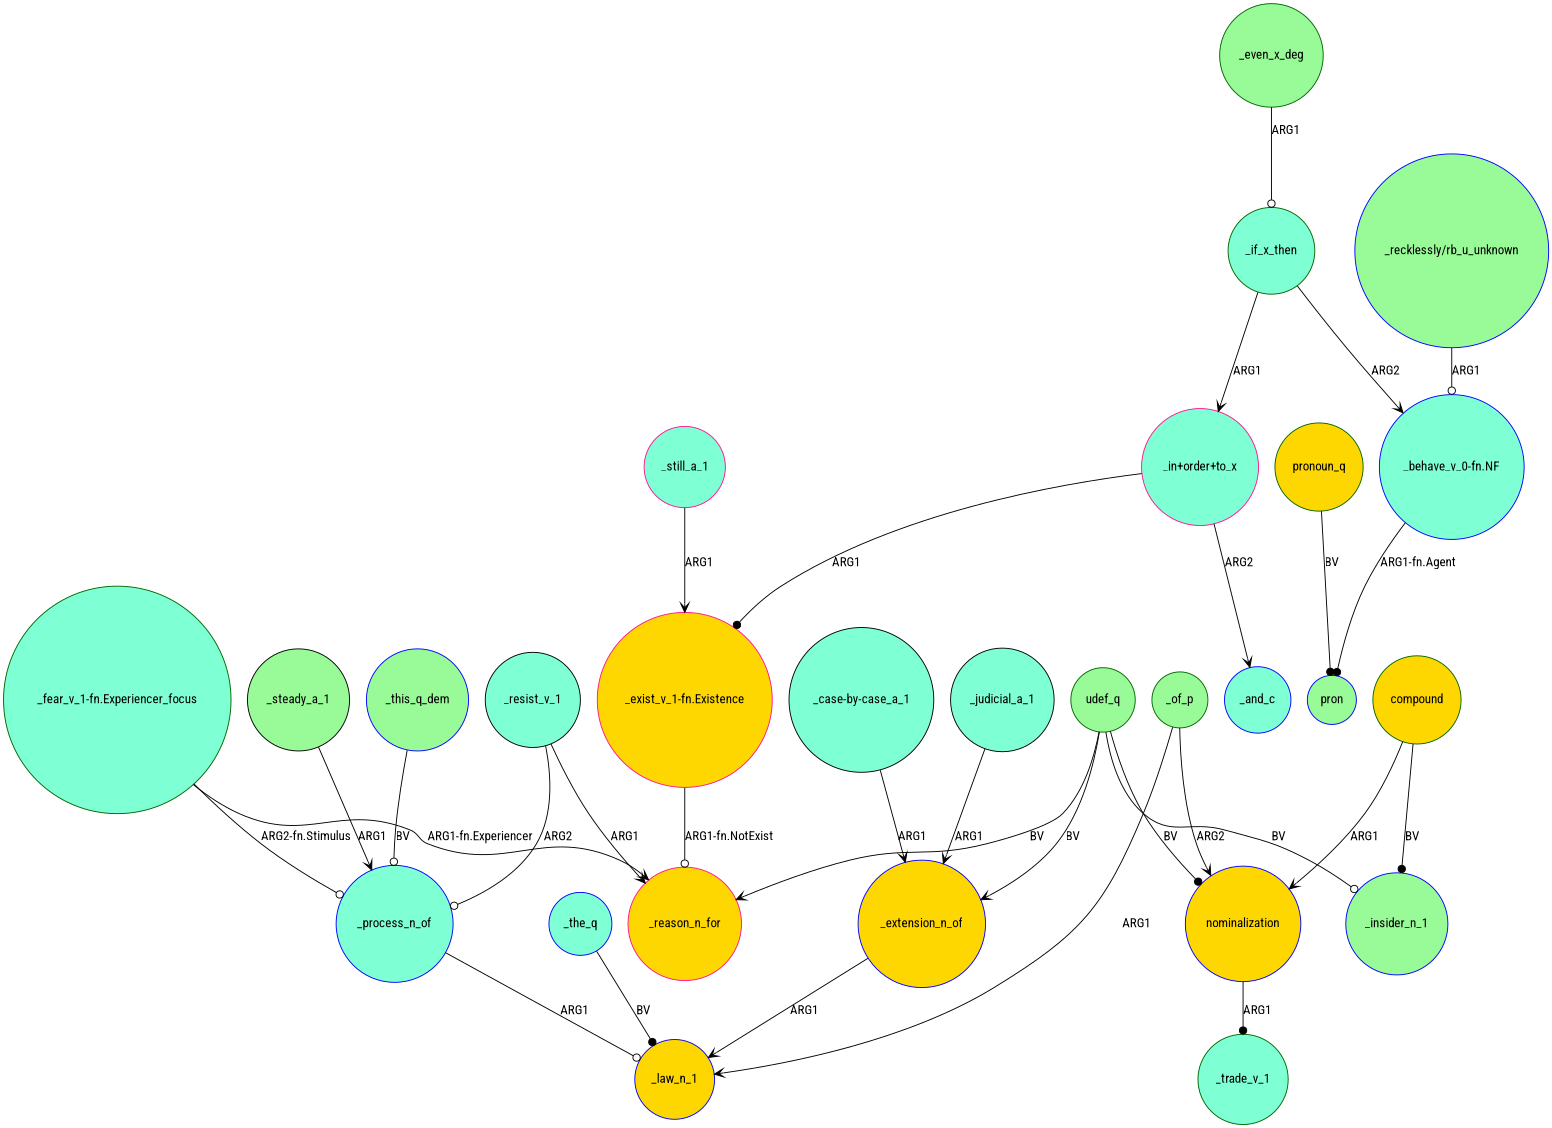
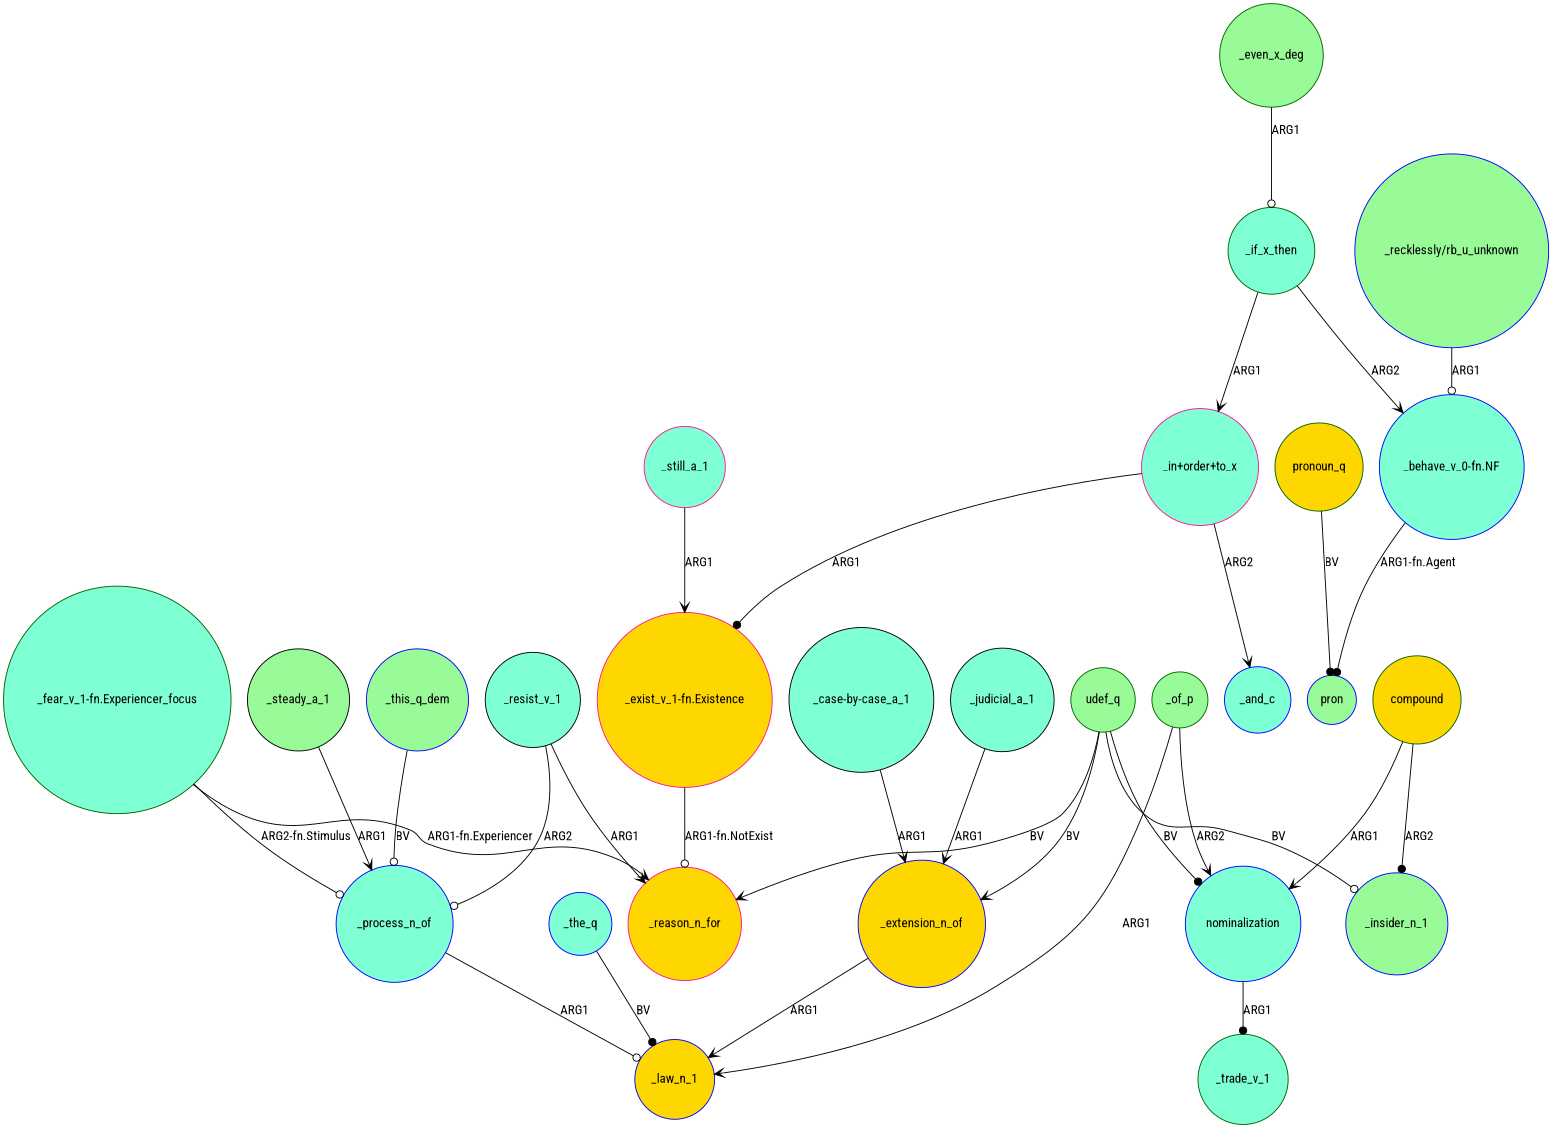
(1412, 837) -> (1419, 837)
(1243, 924) -> (1243, 924)
